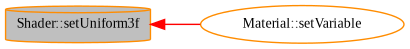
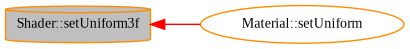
(302, 24) -> (302, 24)
